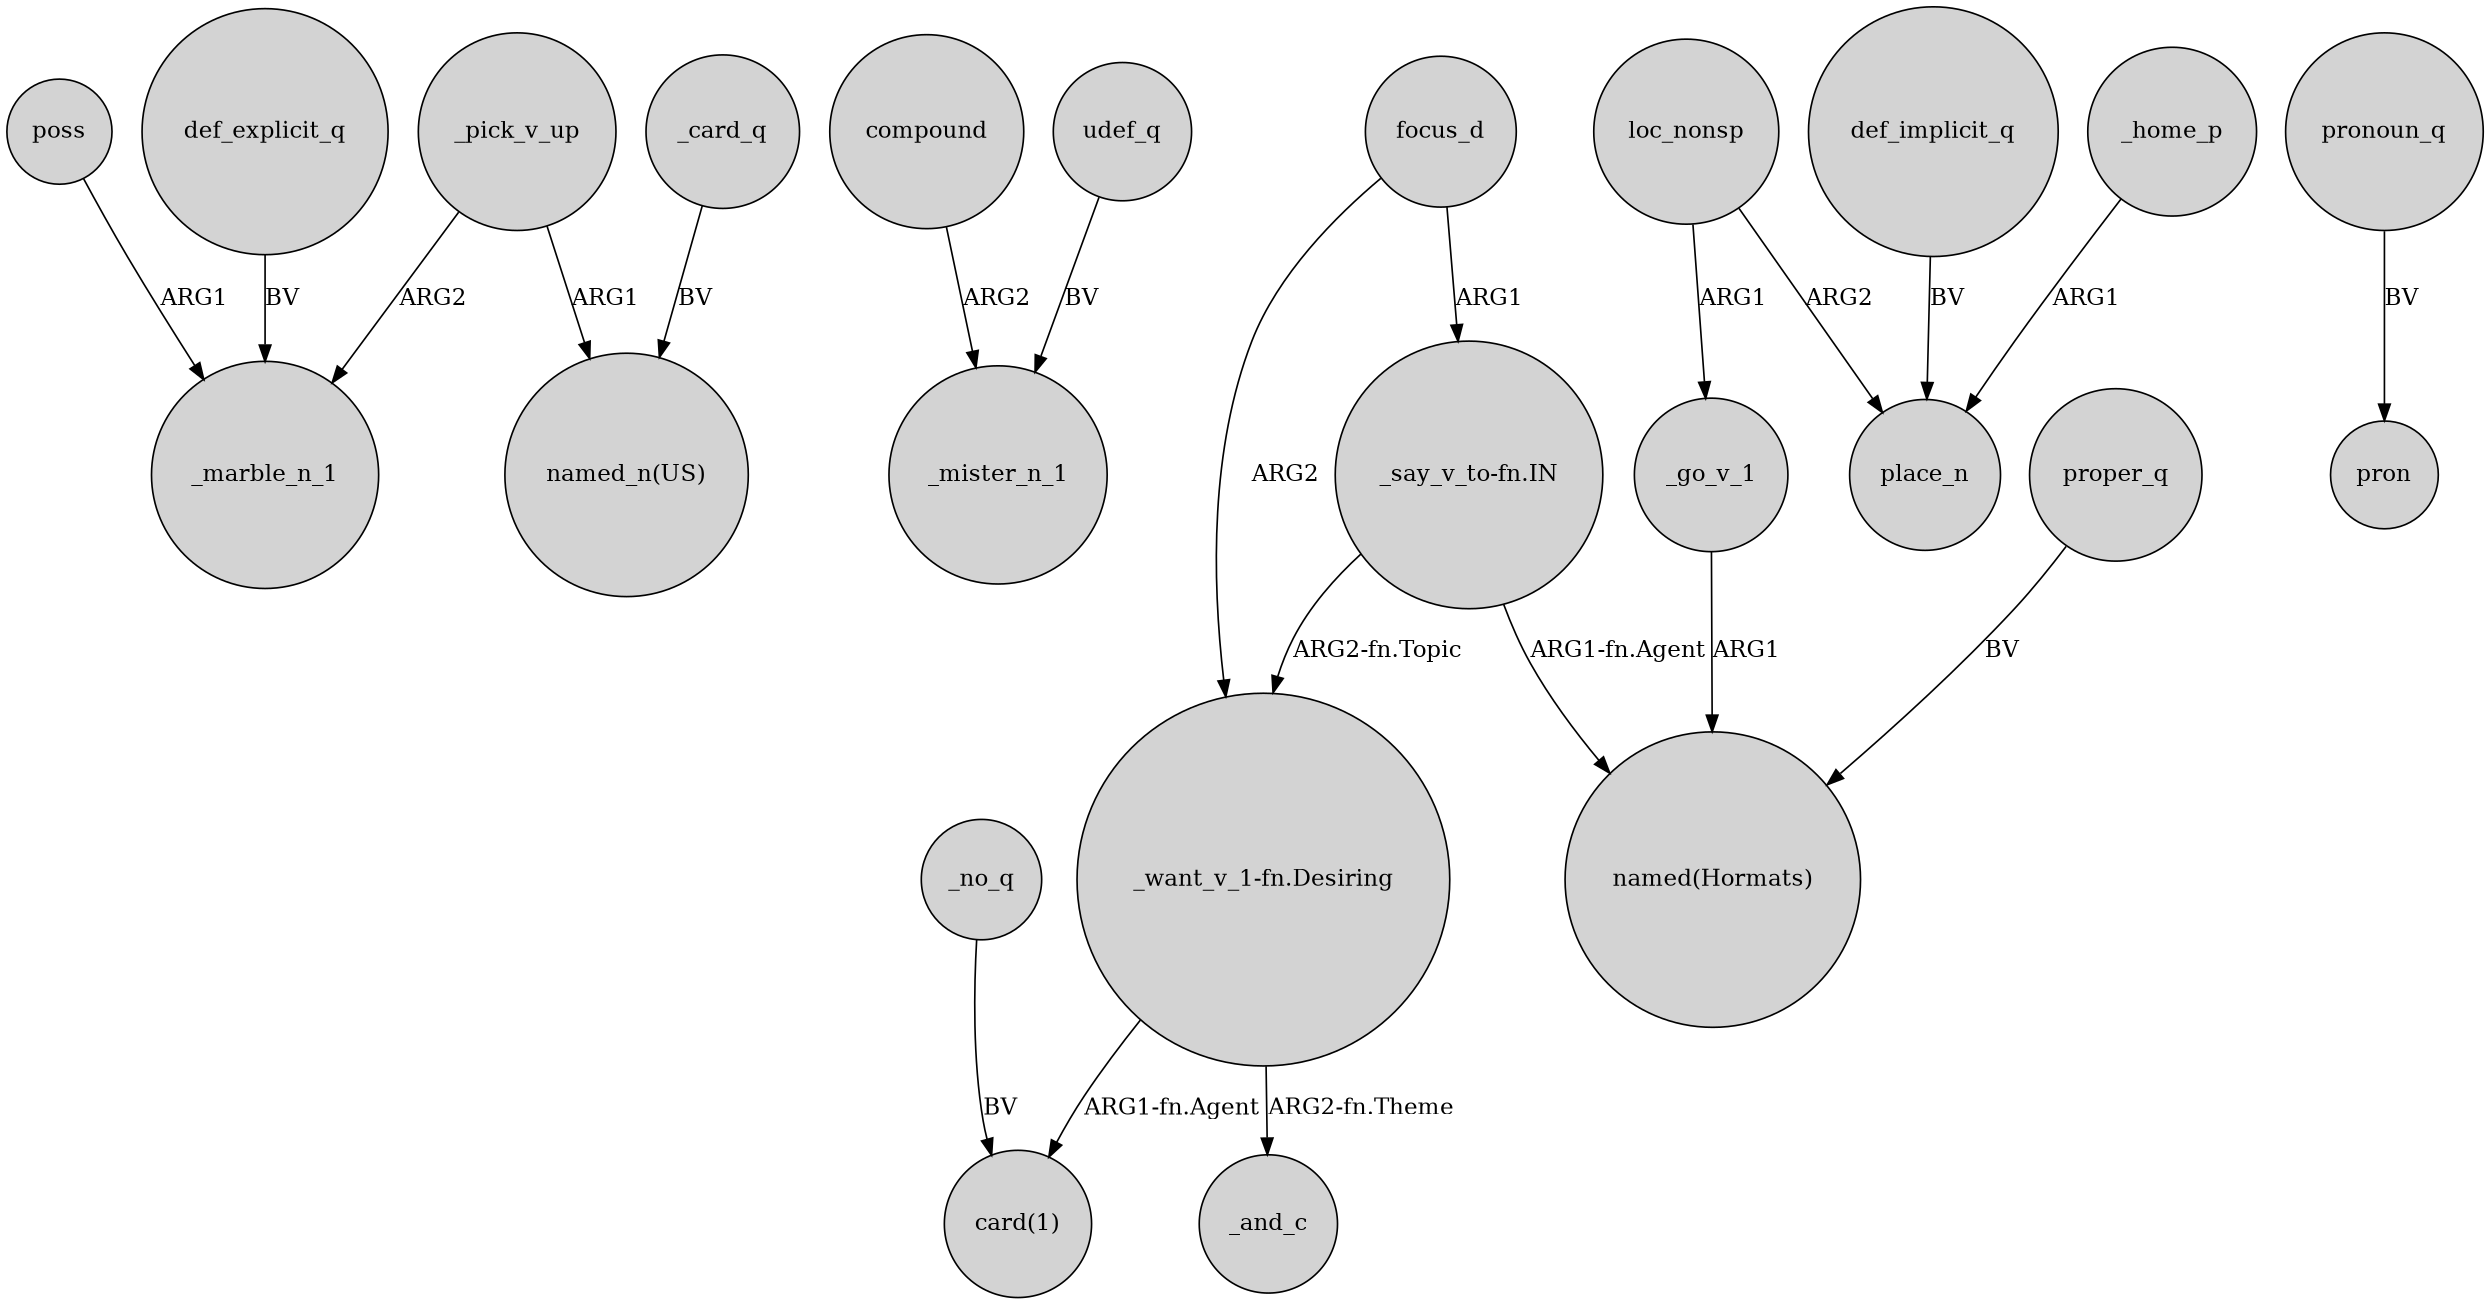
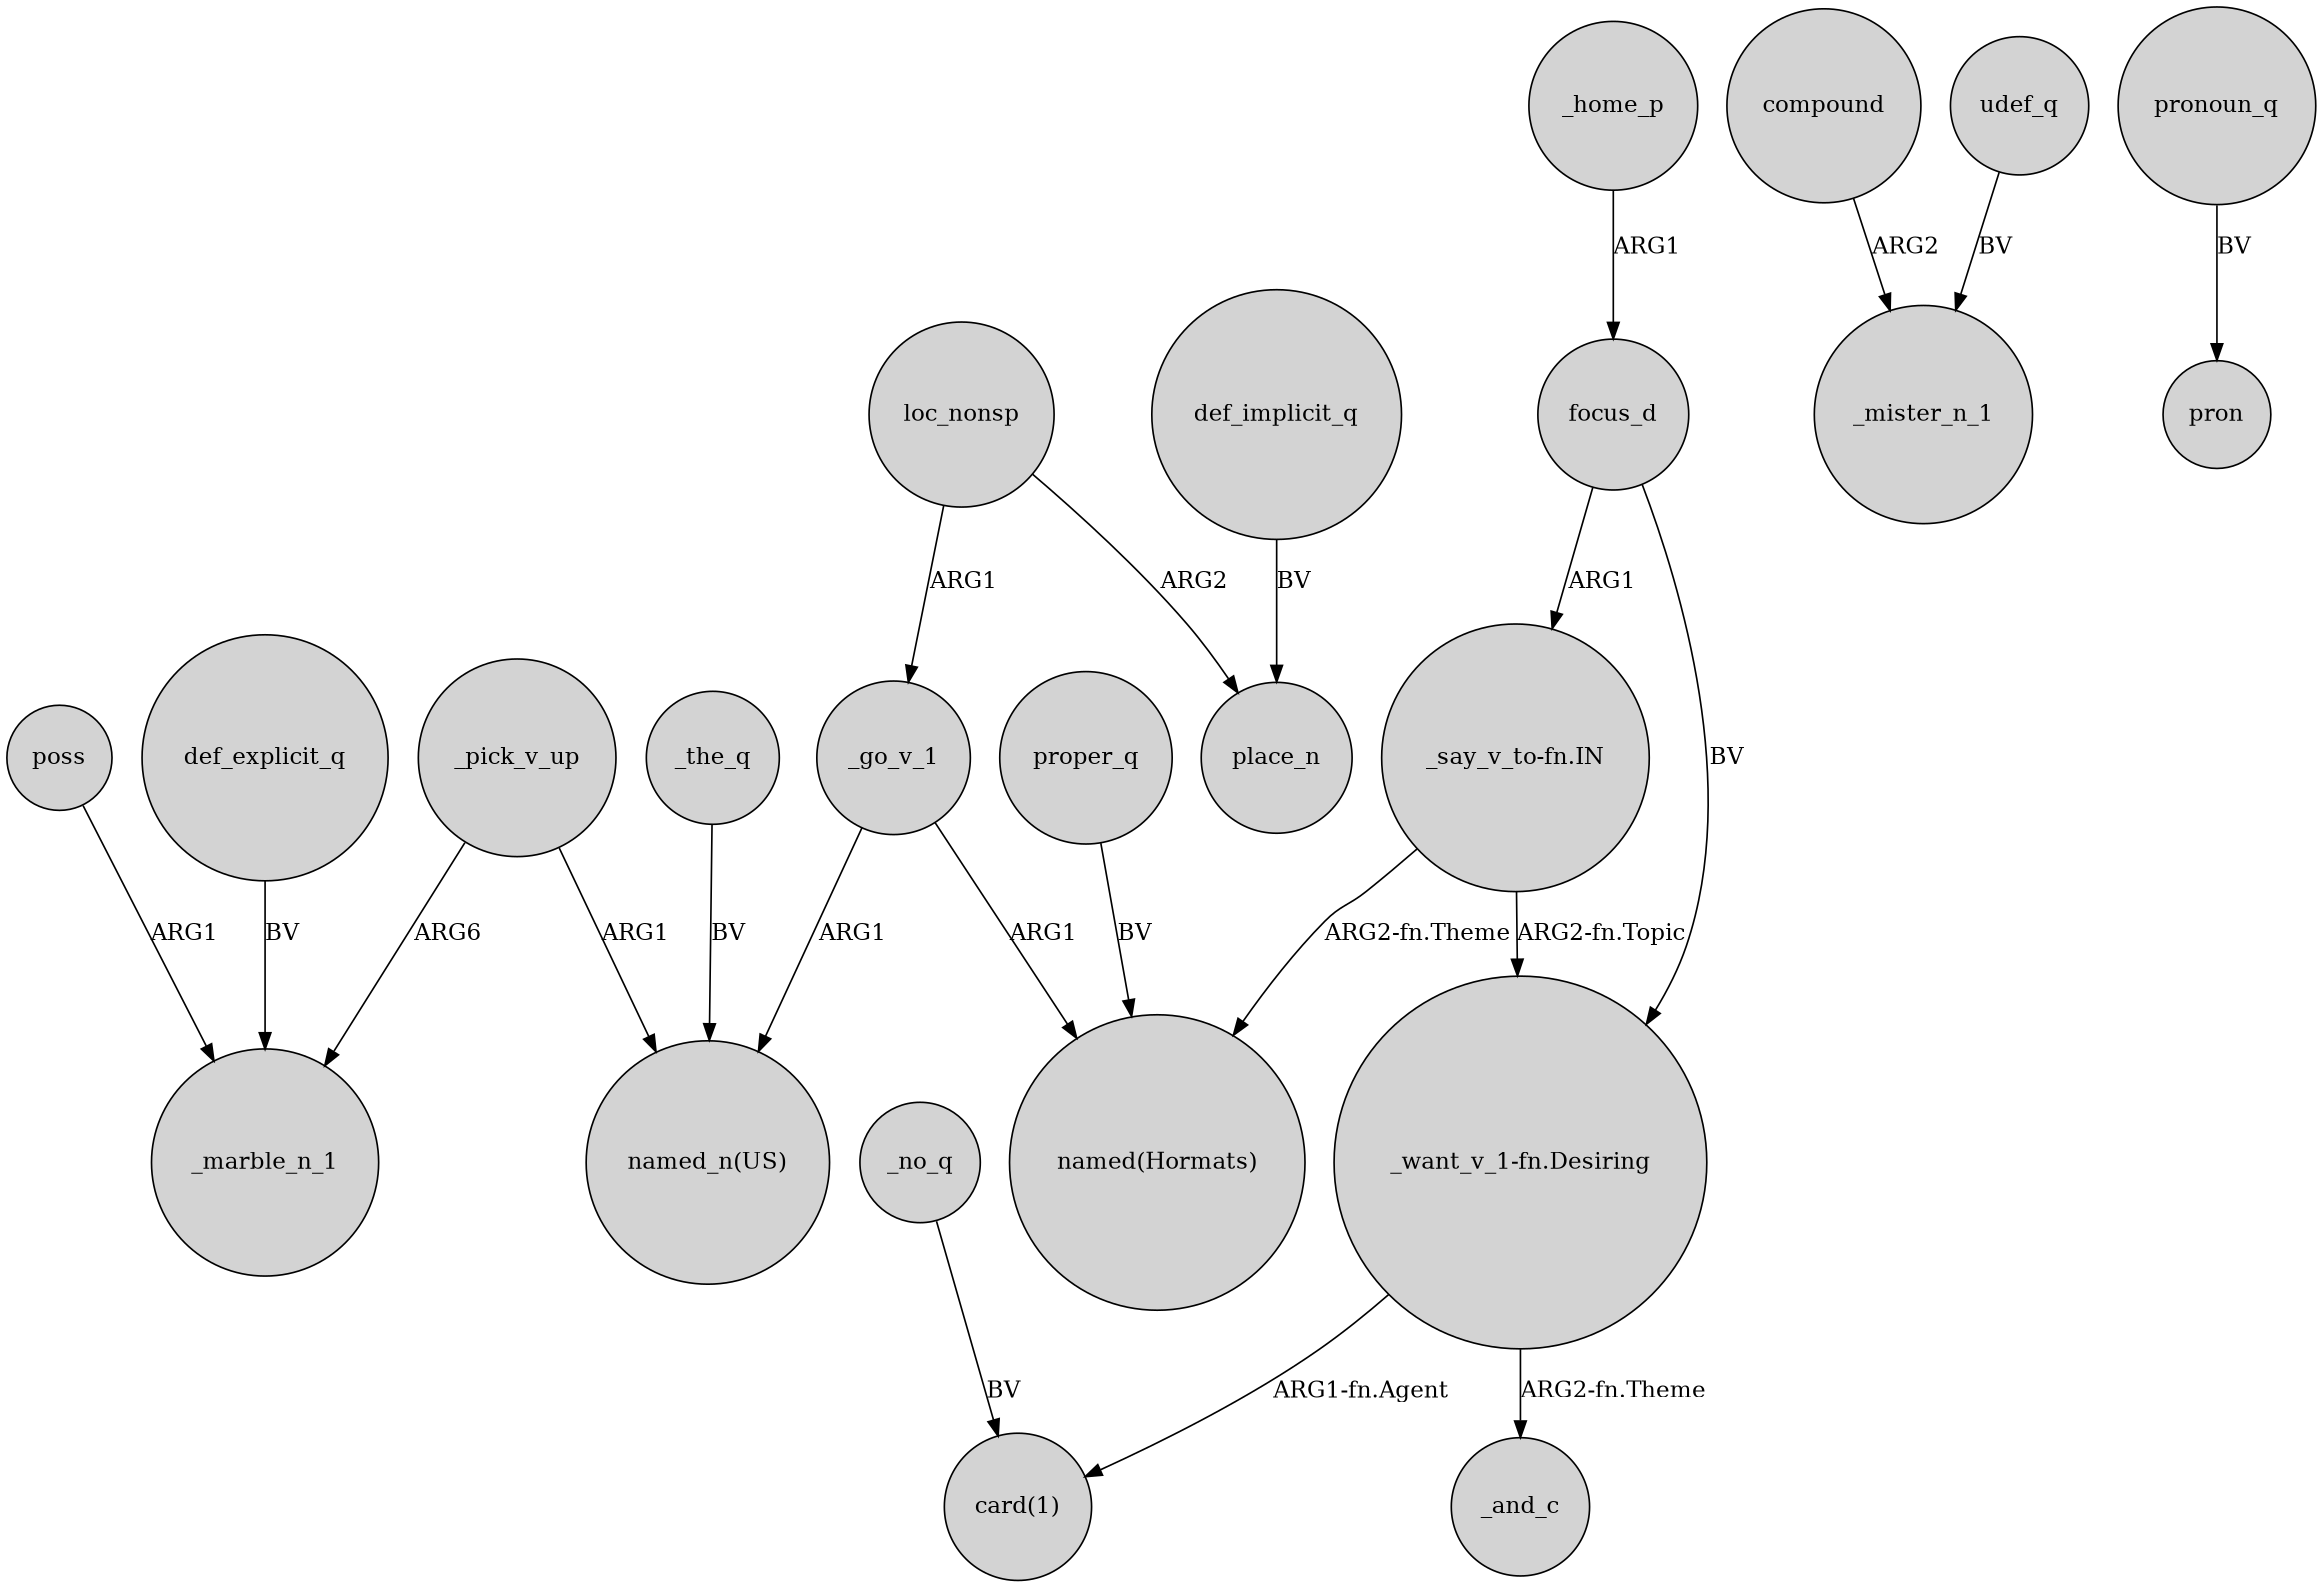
(723, 132) -> (713, 758)
(2047, 297) -> (1613, 256)
(433, 299) -> (448, 934)
(1286, 475) -> (1727, 758)
(1618, 651) -> (1418, 934)
none -> (814, 932)
